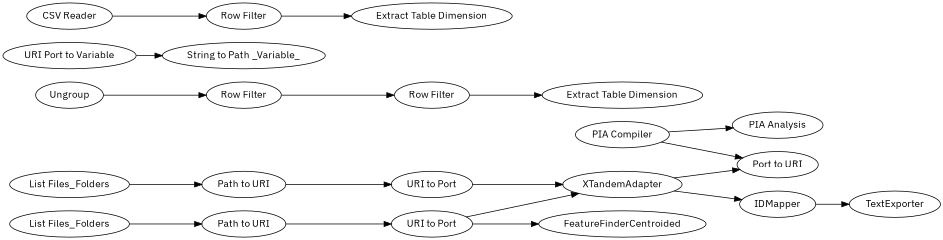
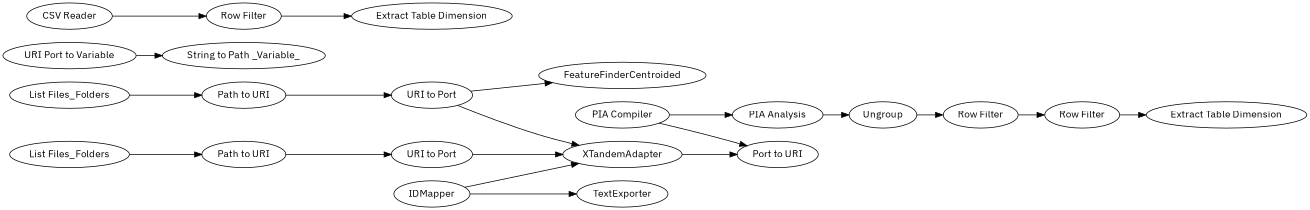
none -> (832, 115)
(704, 195) -> (518, 176)
